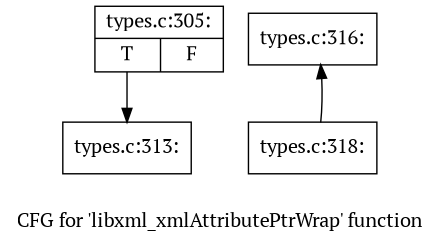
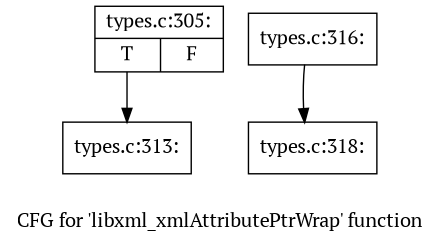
(322, 101) -> (303, 87)
